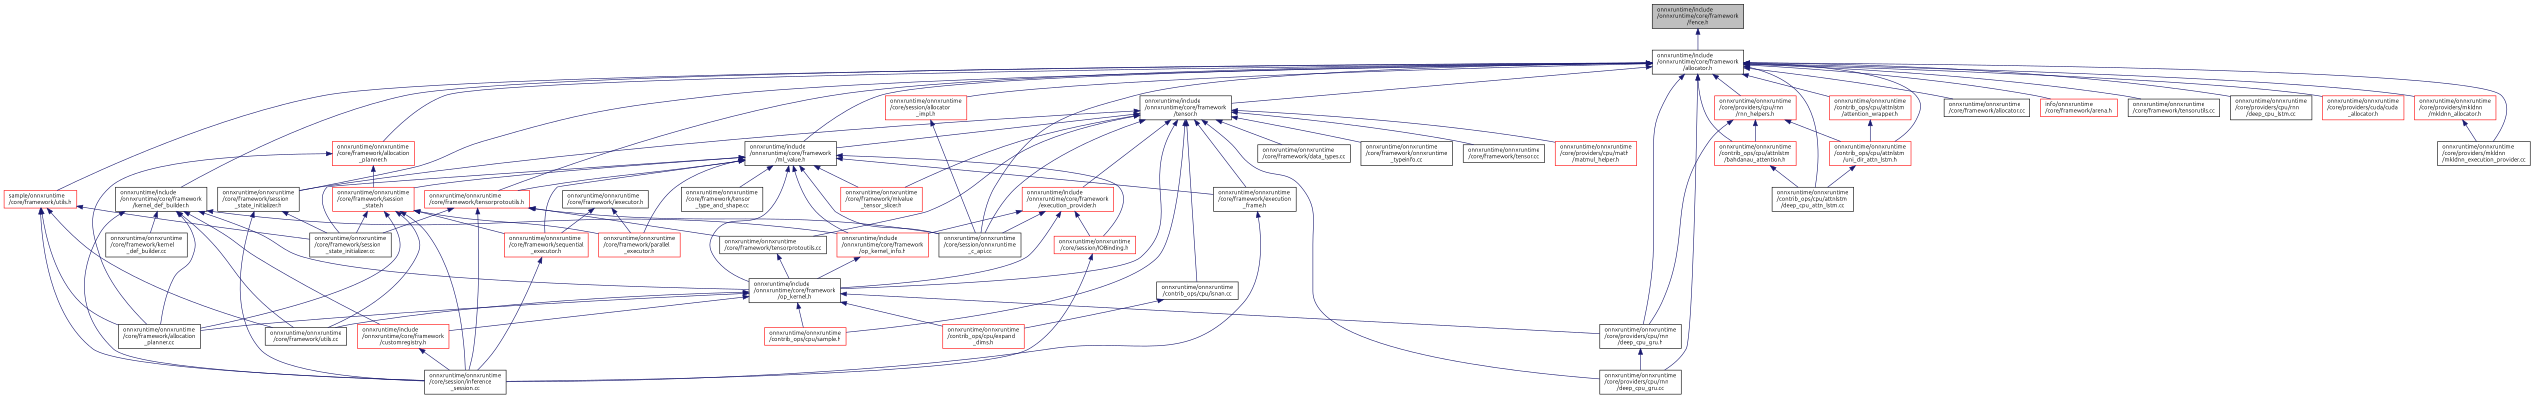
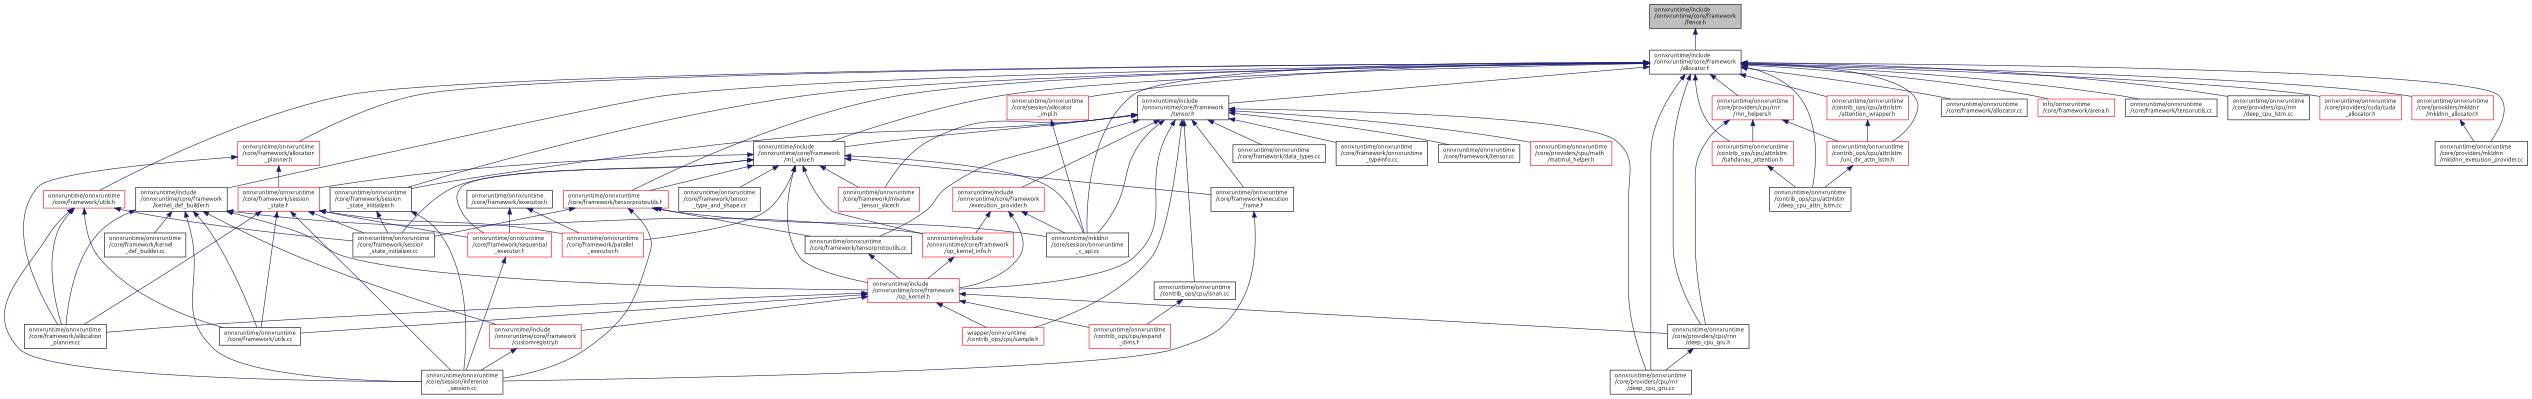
(40, 199) -> (84, 199)
(980, 245) -> (1088, 245)
(1095, 245) -> none
(795, 291) -> (914, 291)
(805, 336) -> (1003, 336)
